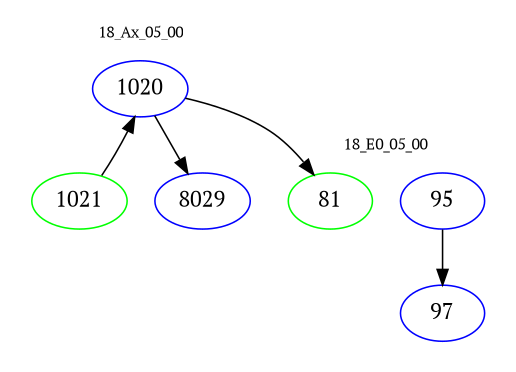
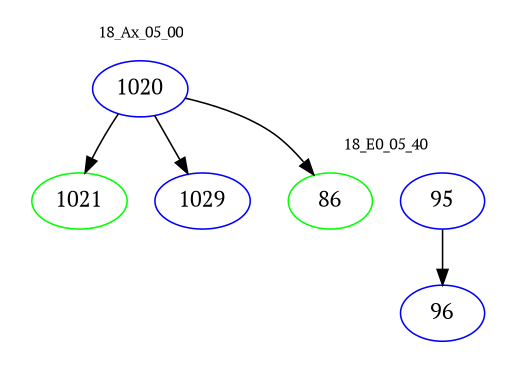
(386, 146) -> (386, 146)
(115, 154) -> (105, 136)
(203, 201) -> (203, 201)
(330, 201) -> (330, 201)
(443, 313) -> (443, 313)
